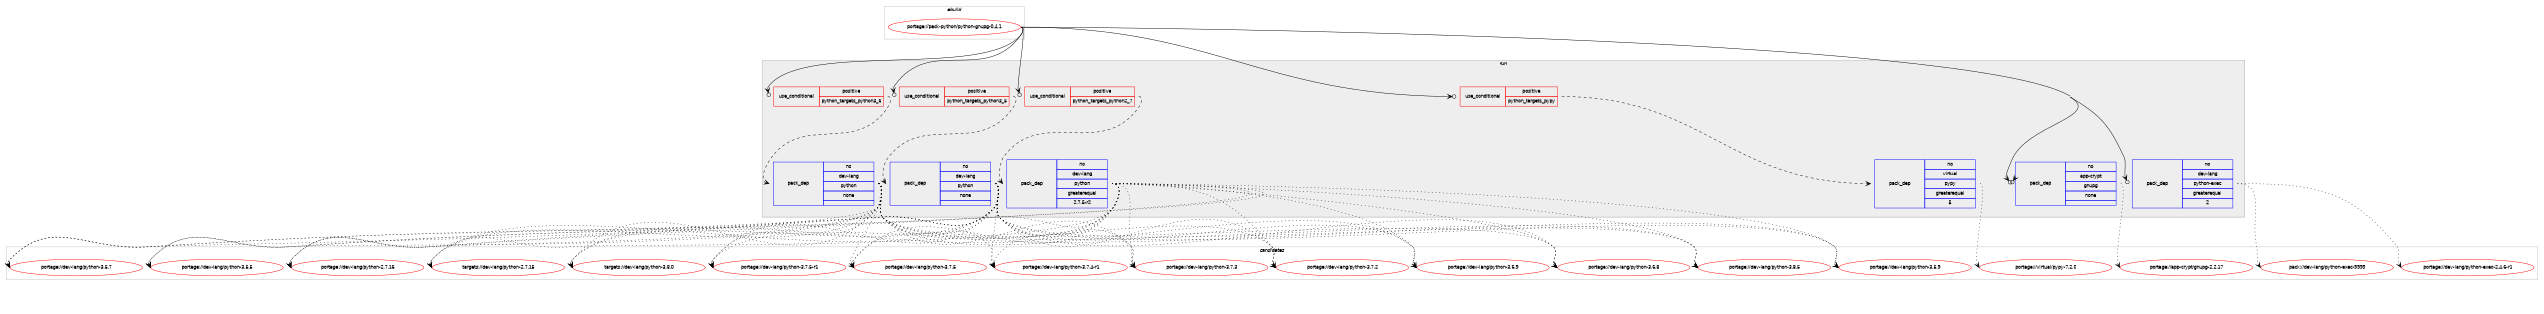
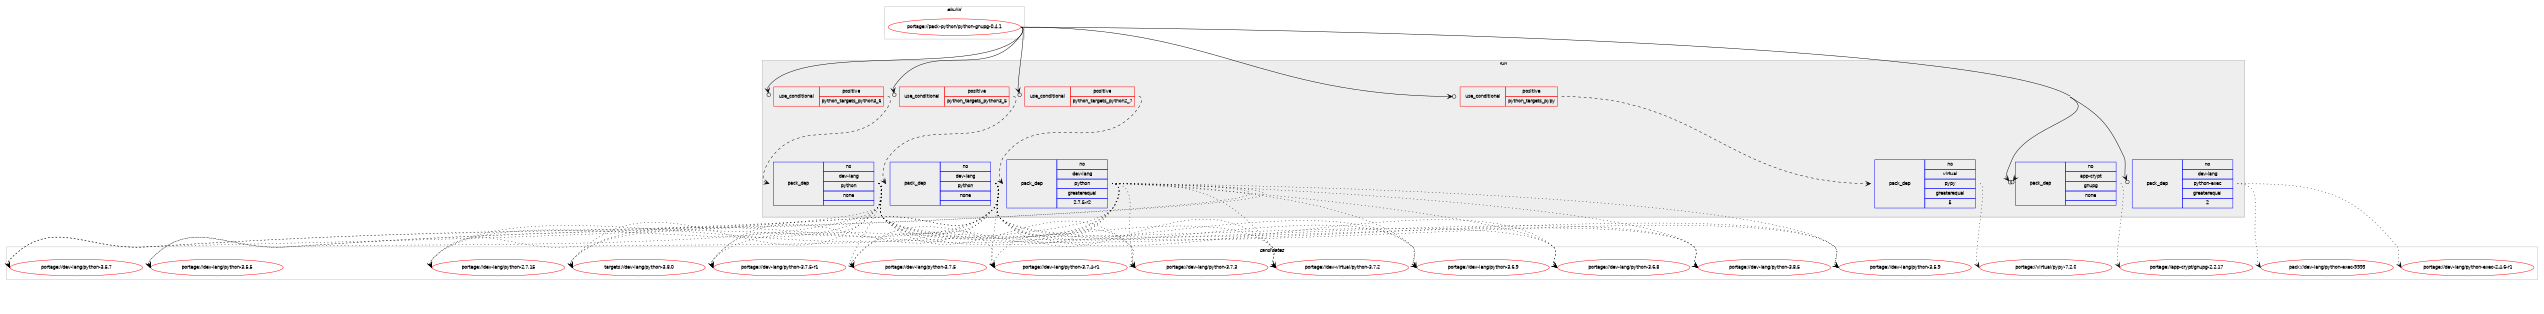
(358, 268) -> none
(498, 268) -> (498, 268)
(1342, 268) -> (1342, 268)
